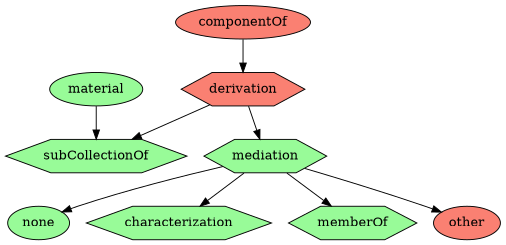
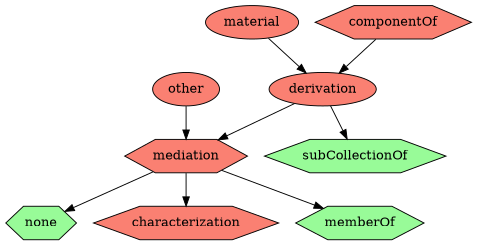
(243, 22) -> (393, 22)
(96, 89) -> (252, 22)
(243, 89) -> (323, 89)
(96, 118) -> (284, 52)
(265, 156) -> (186, 156)
(369, 188) -> (186, 118)
(39, 223) -> (41, 223)
(179, 223) -> (186, 223)
